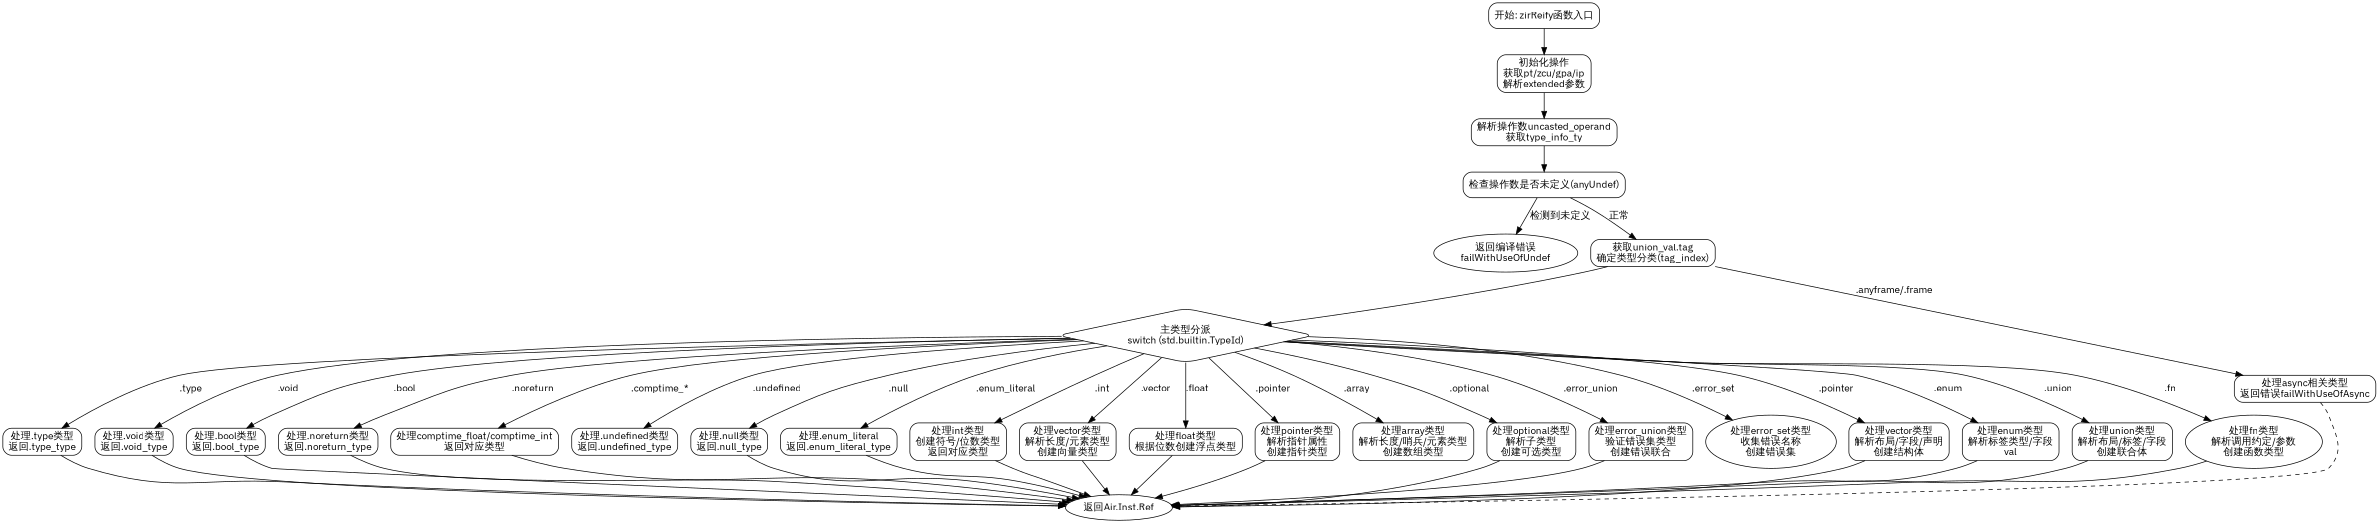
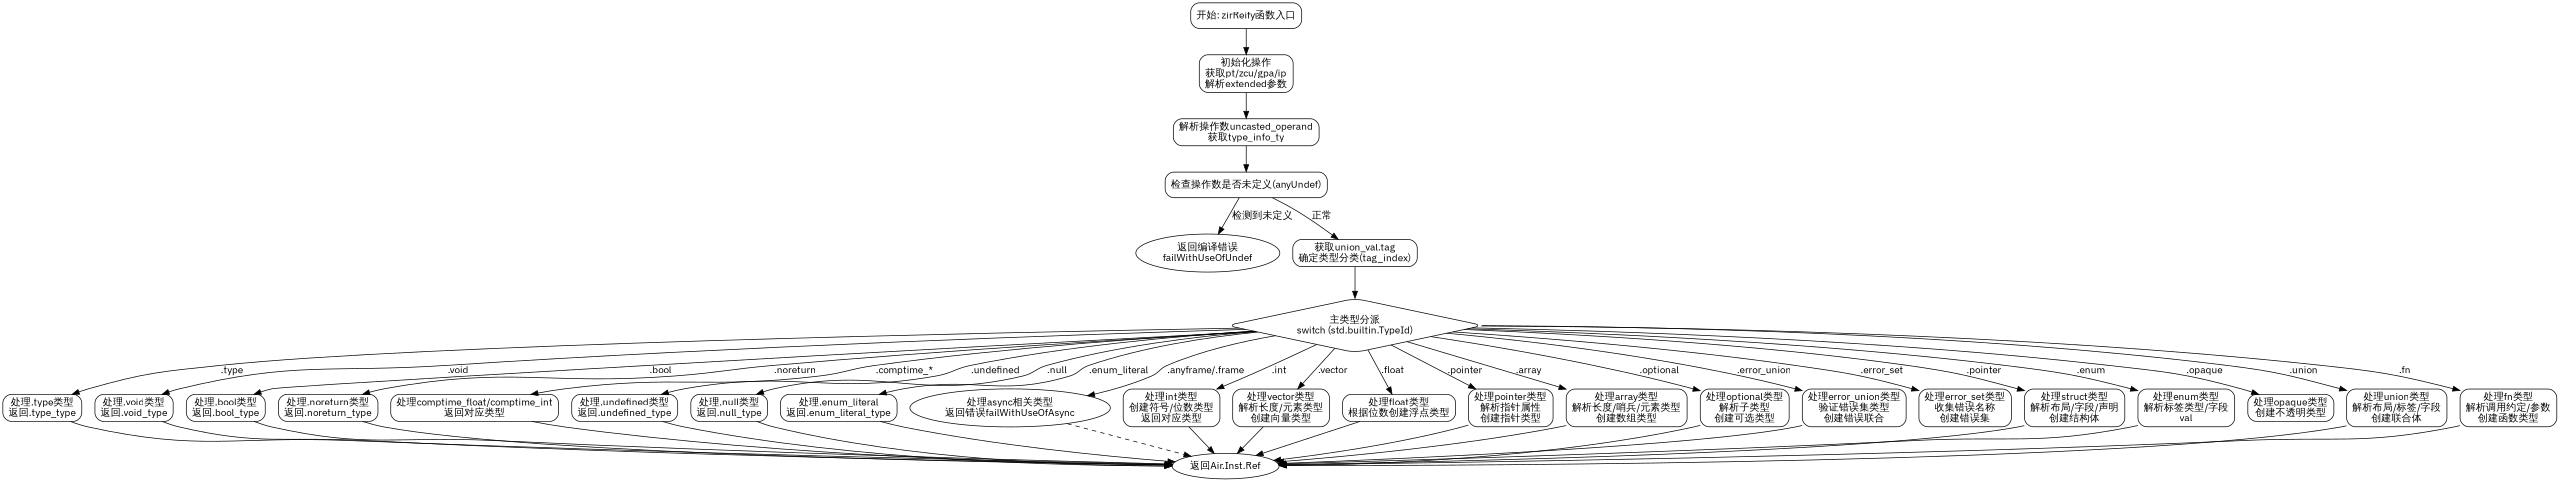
(1976, 320) -> (1183, 359)
(2305, 389) -> (1010, 408)
none -> (2291, 408)
(1771, 442) -> (1965, 408)
(1899, 442) -> (2075, 408)
(2254, 442) -> (2508, 408)
none -> (812, 447)
none -> (1425, 447)
